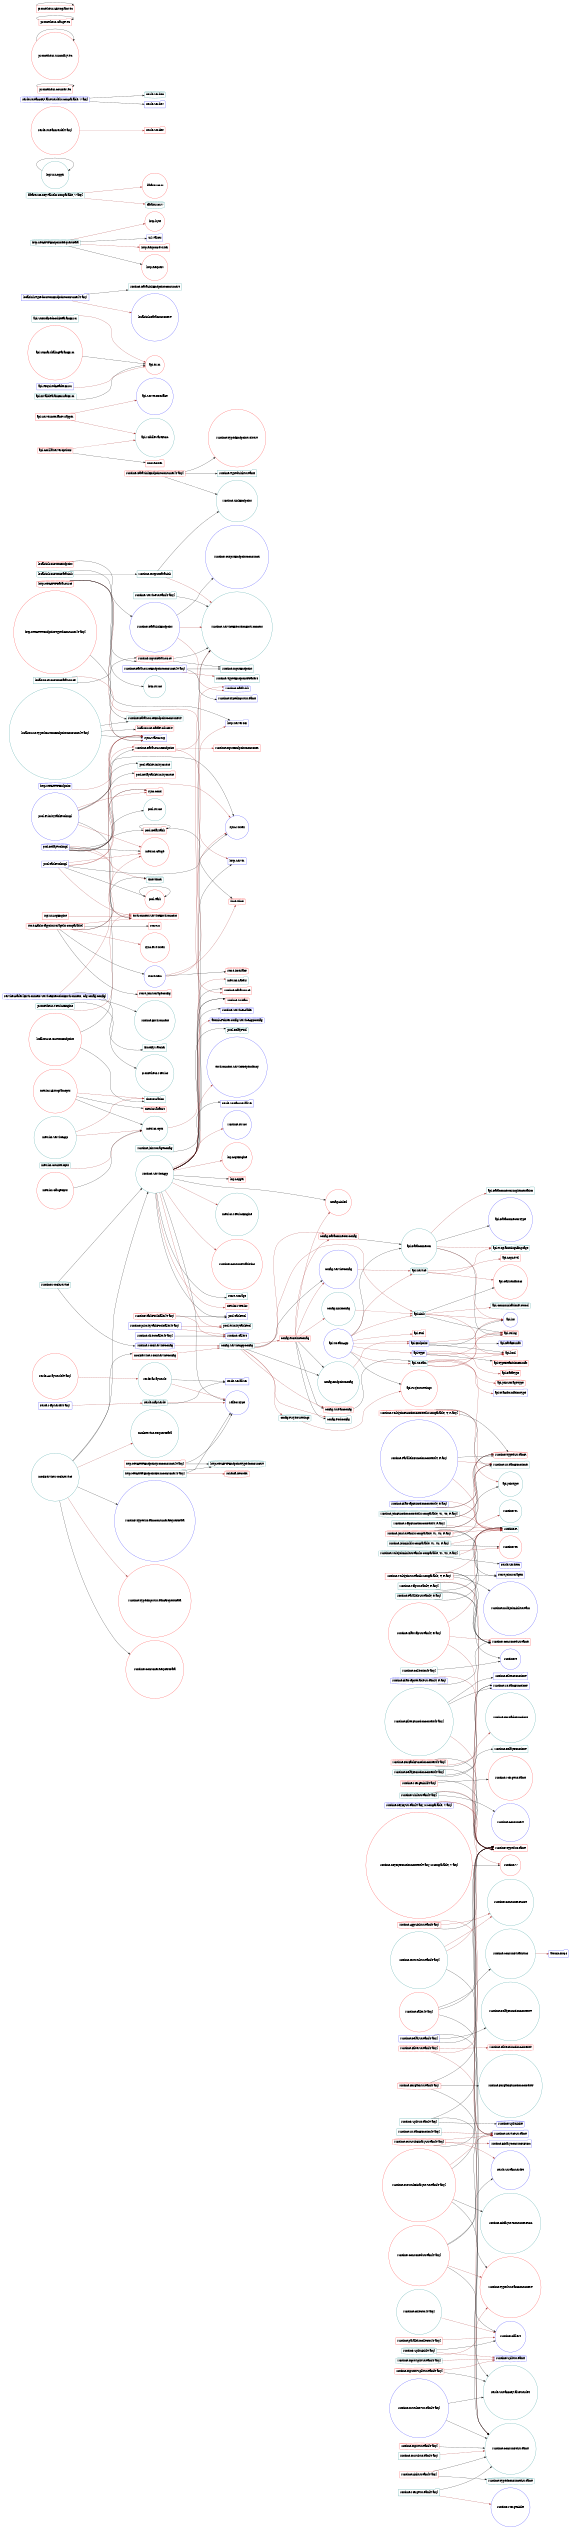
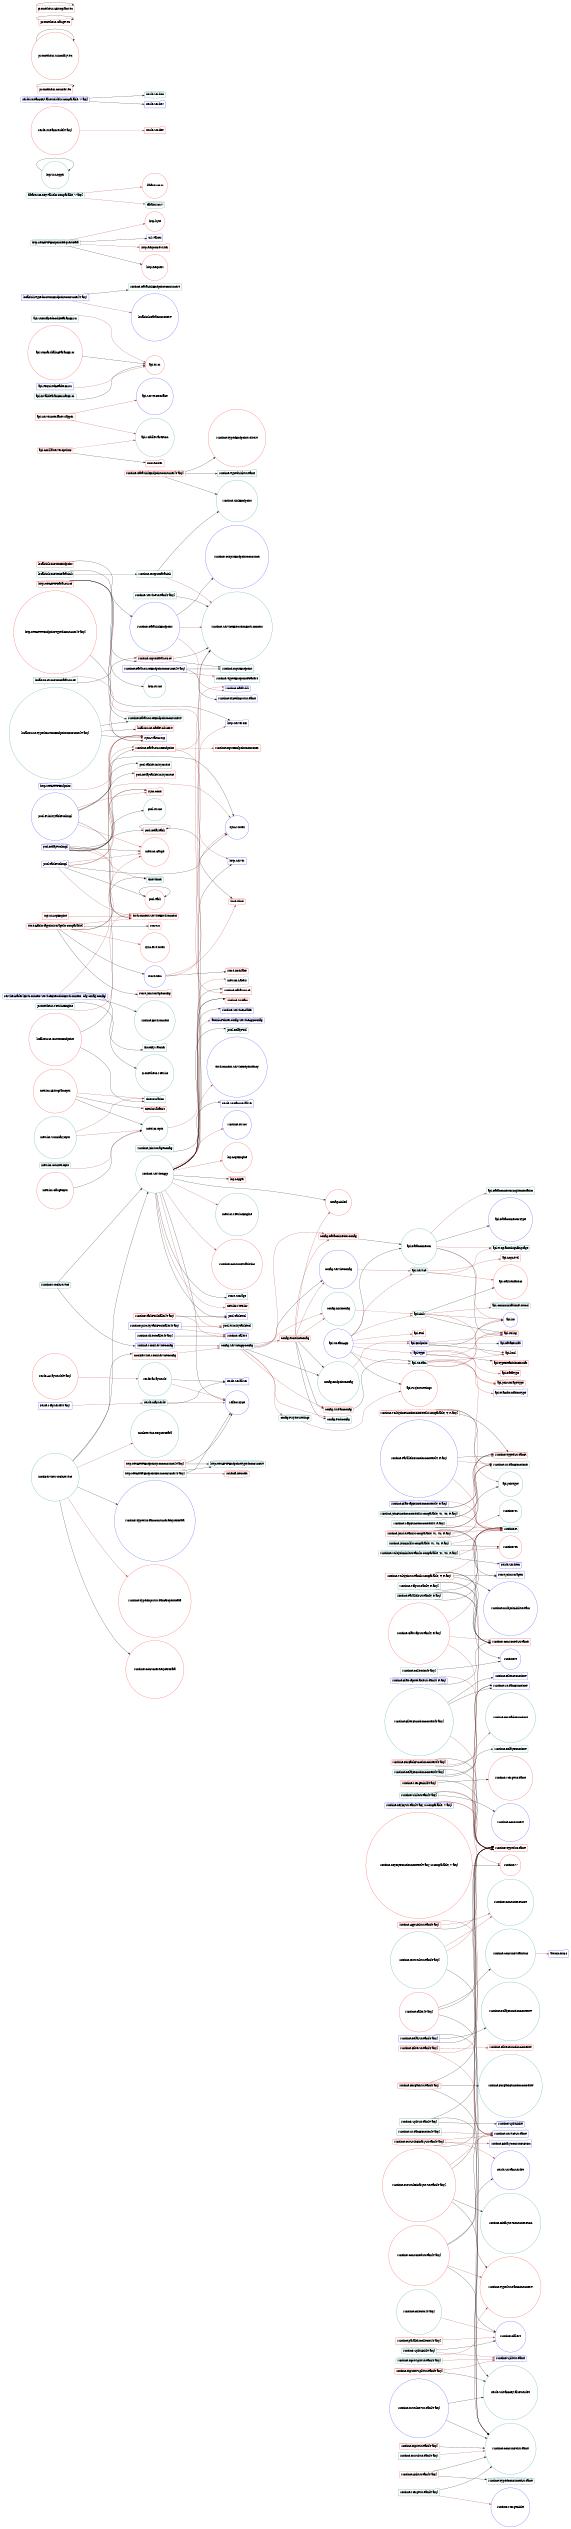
(55, 1138) -> (55, 1138)
(313, 1251) -> (286, 1329)
(464, 1353) -> (458, 1352)
